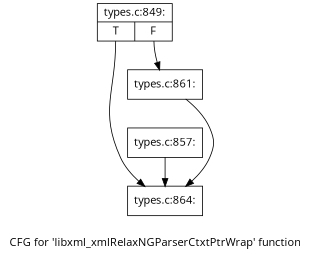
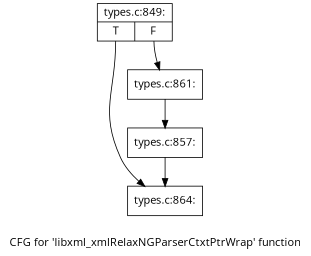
(213, 139) -> (165, 110)
